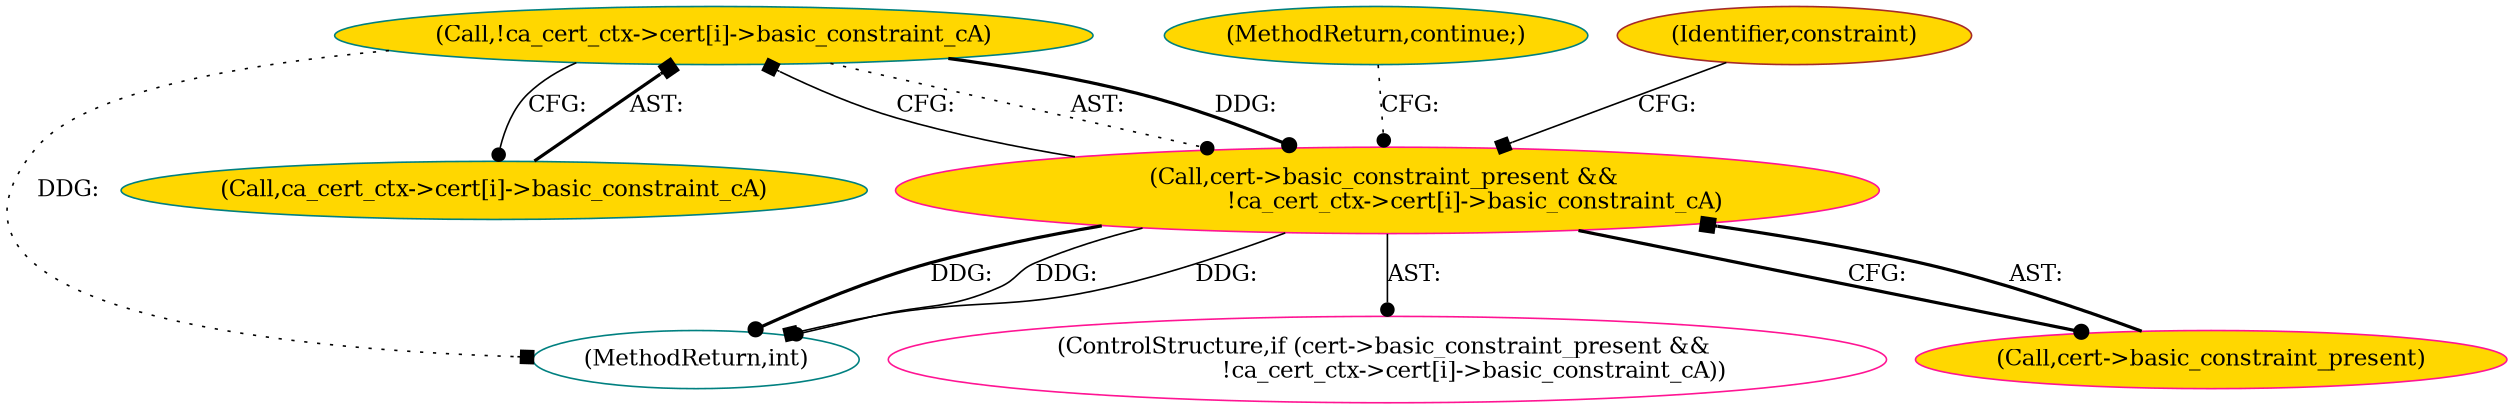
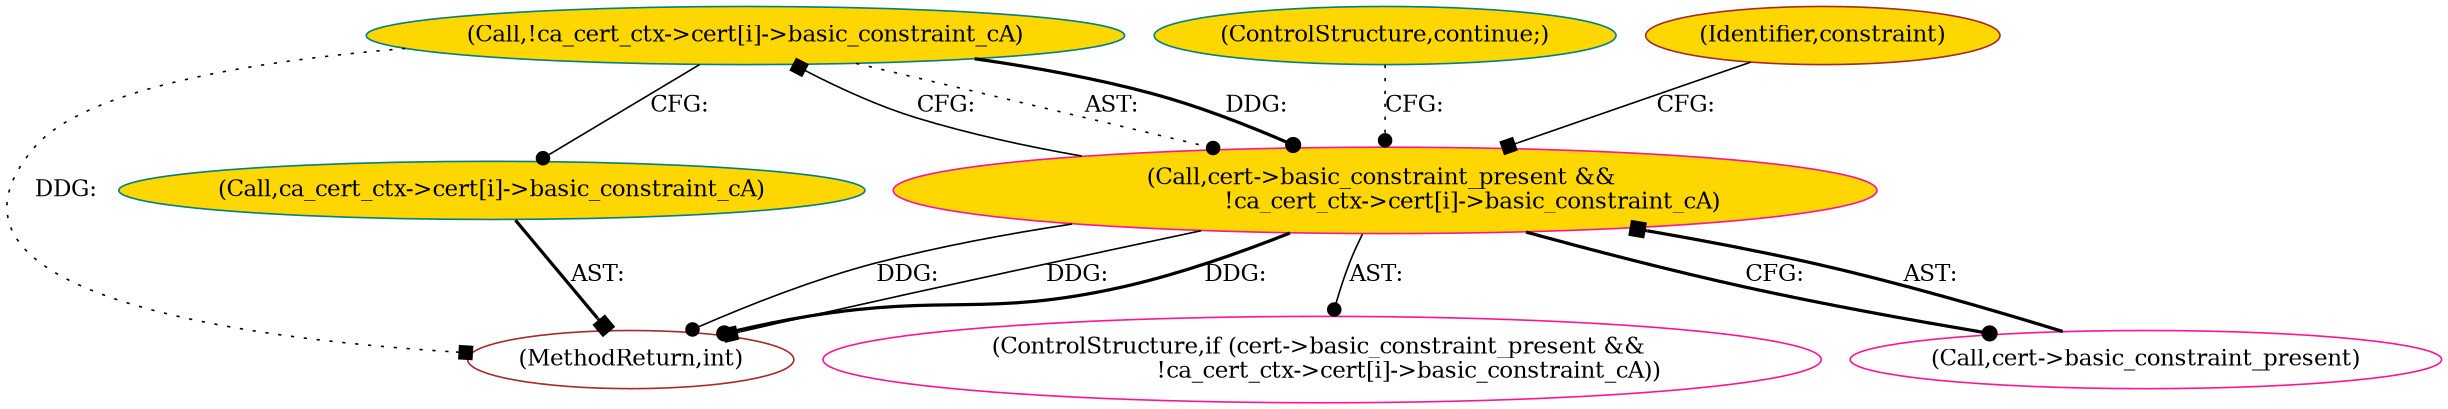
(1376, 36) -> (1385, 36)
(597, 118) -> (556, 269)
(696, 360) -> (631, 360)
(2211, 360) -> (2146, 360)
